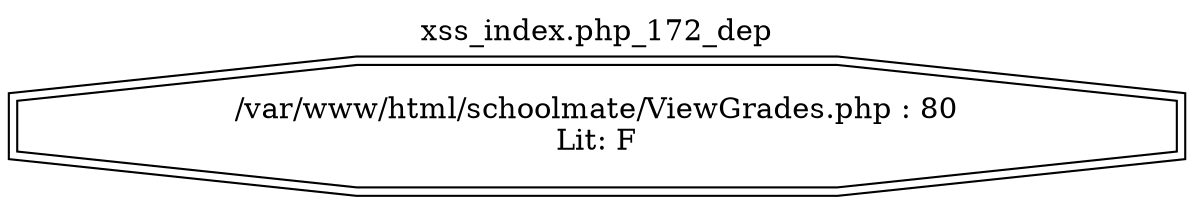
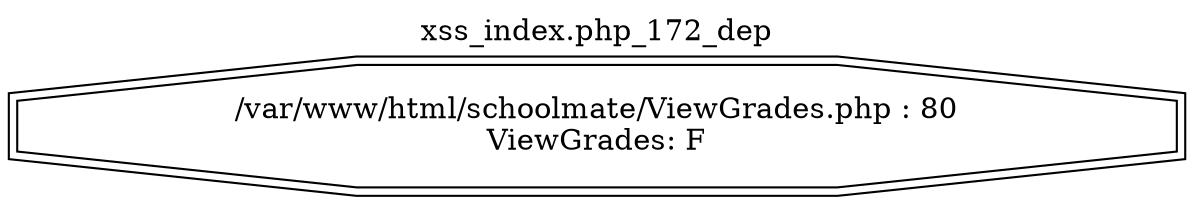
(597, 126) -> (597, 126)
